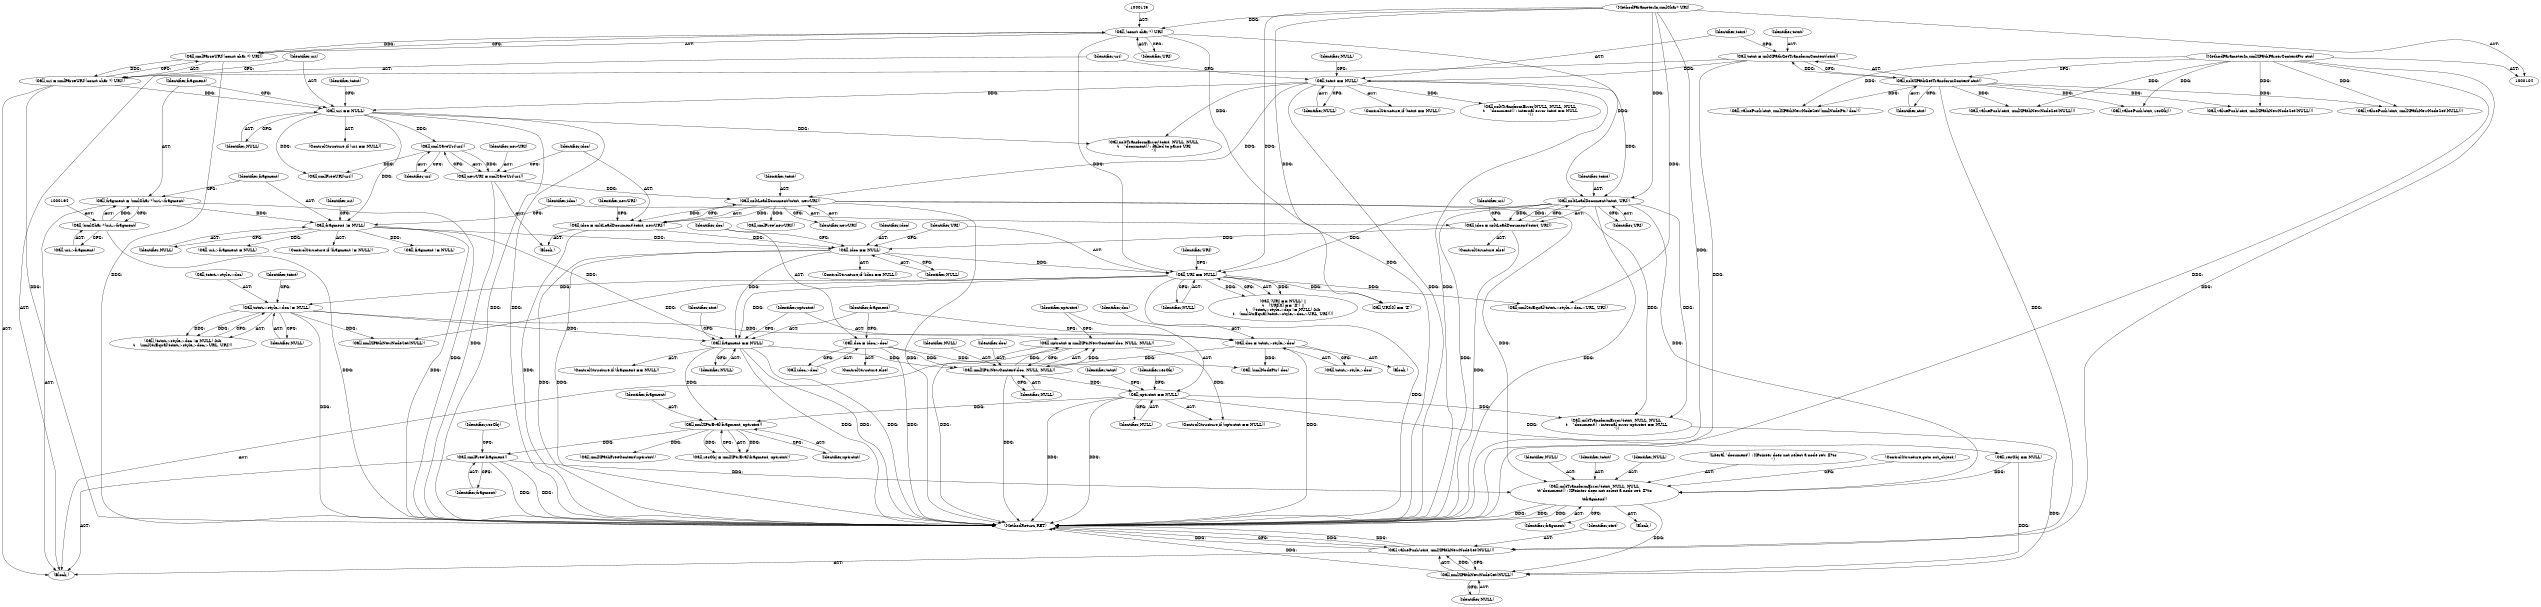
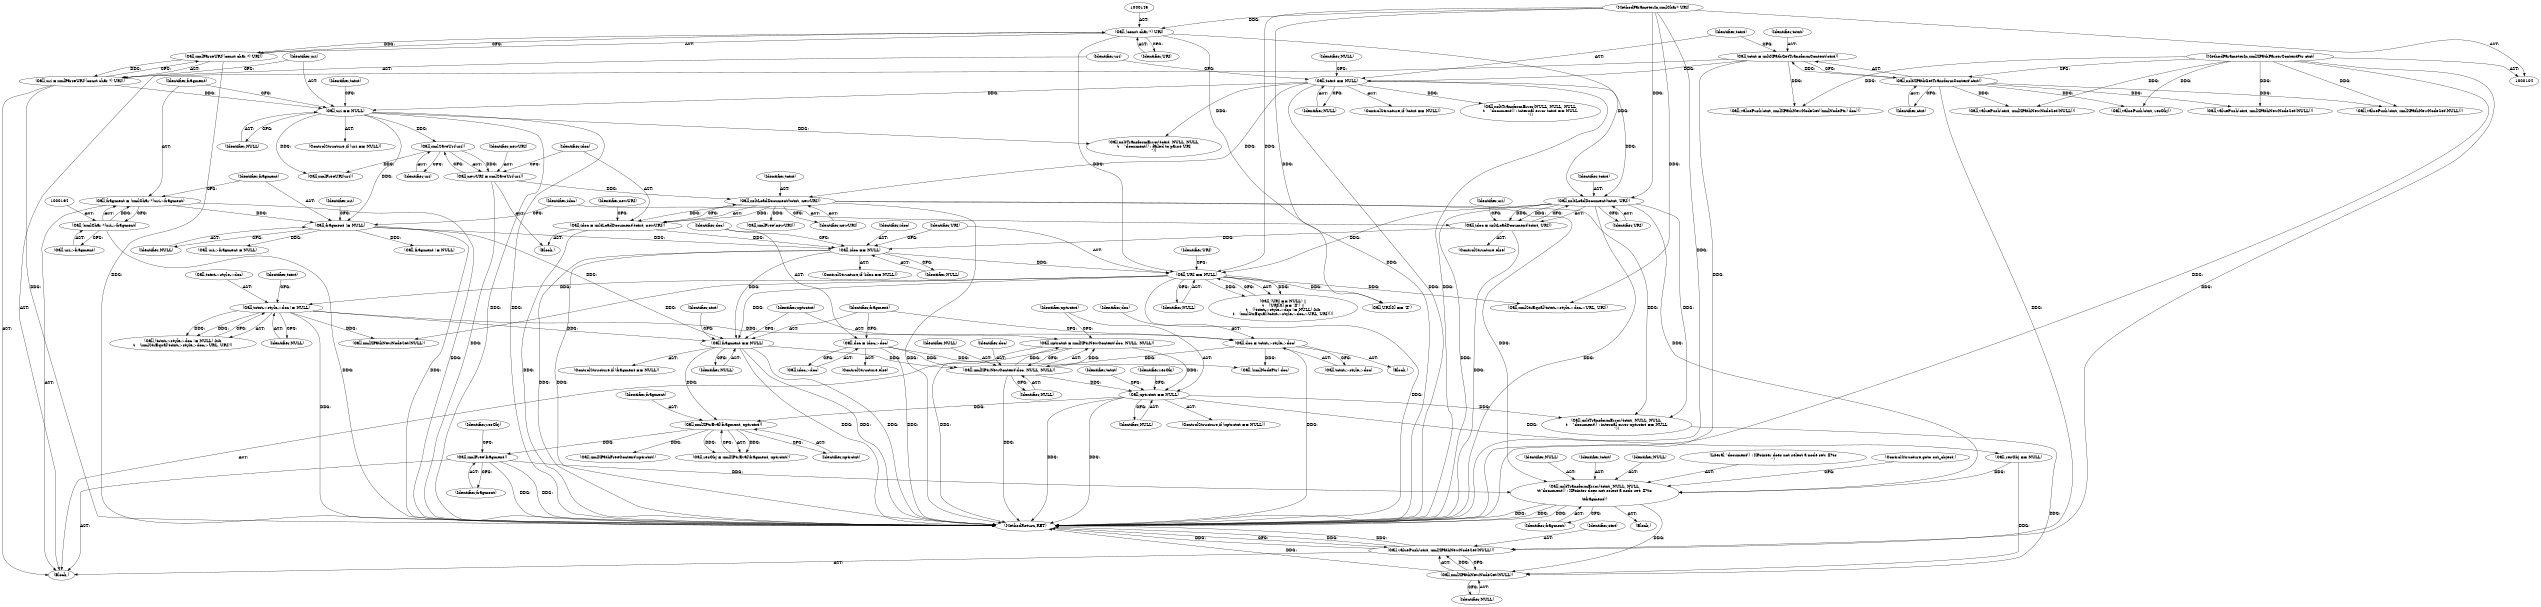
(1869, 96) -> (1791, 83)
(331, 250) -> none
(1196, 362) -> (1176, 359)
